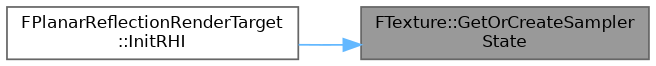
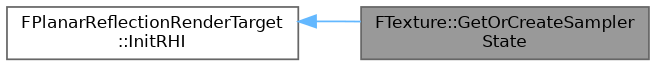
(321, 45) -> (338, 21)
